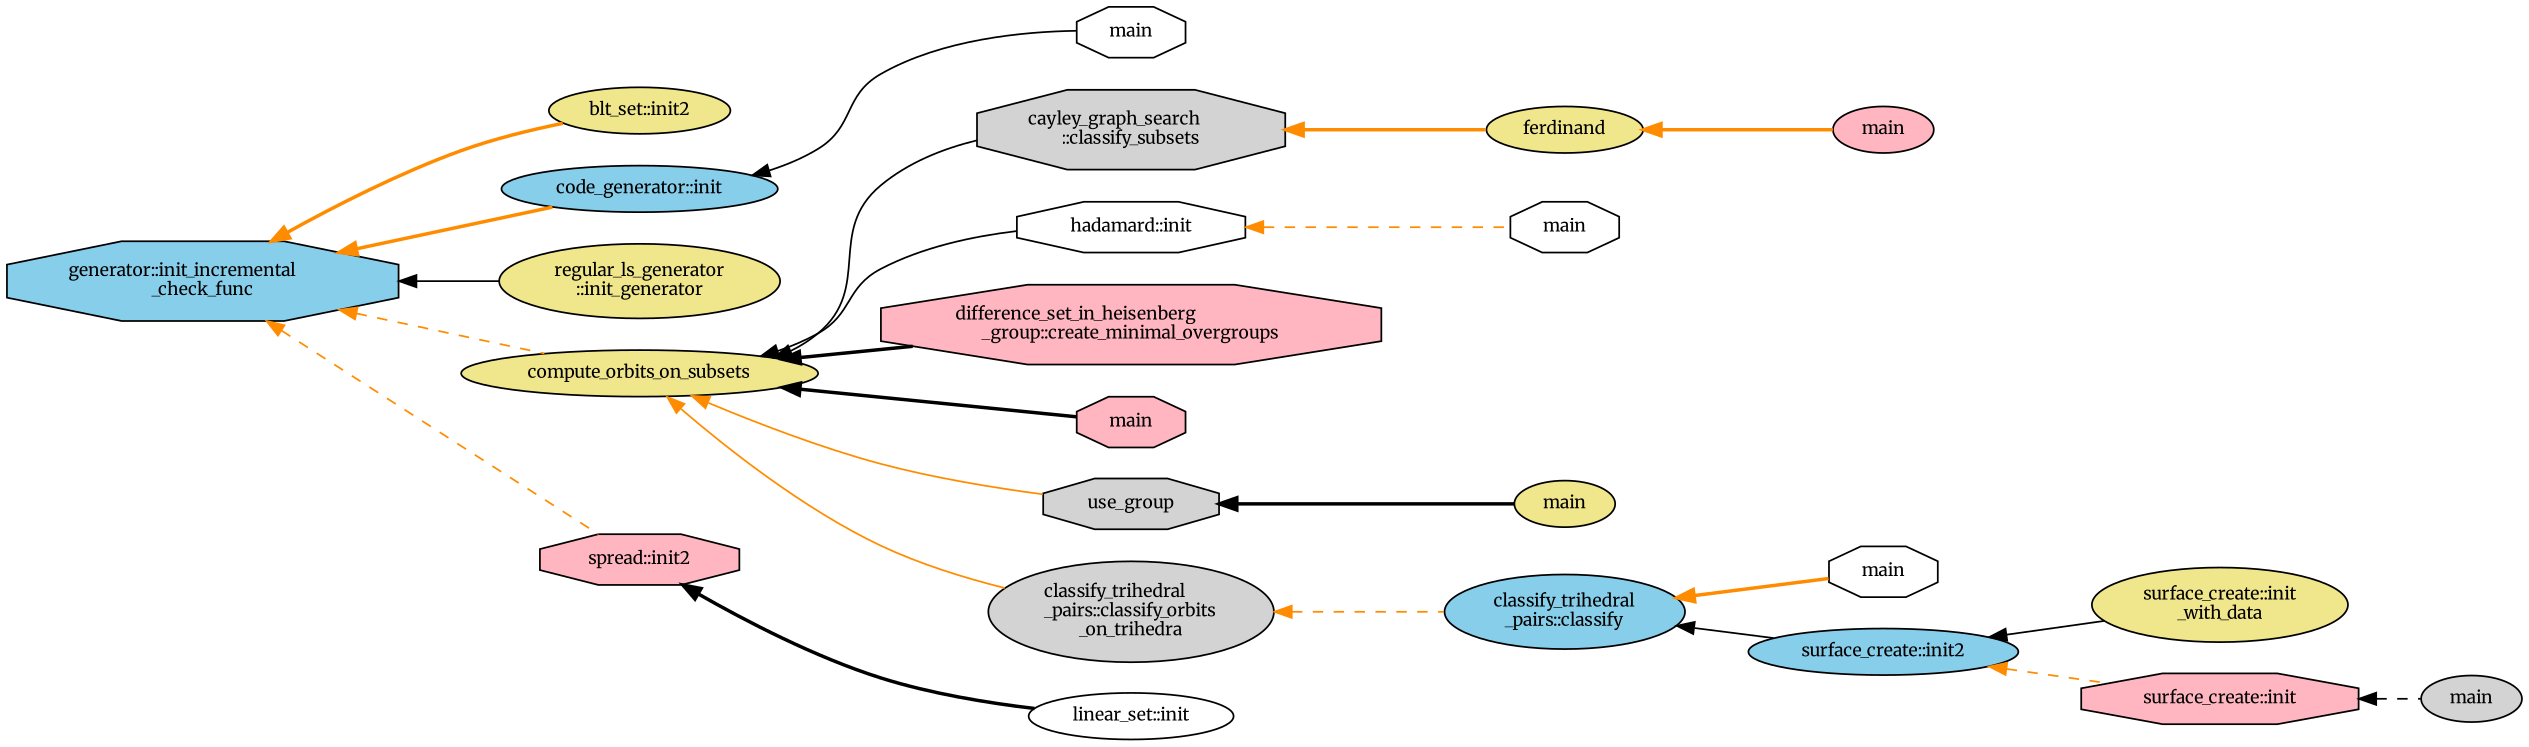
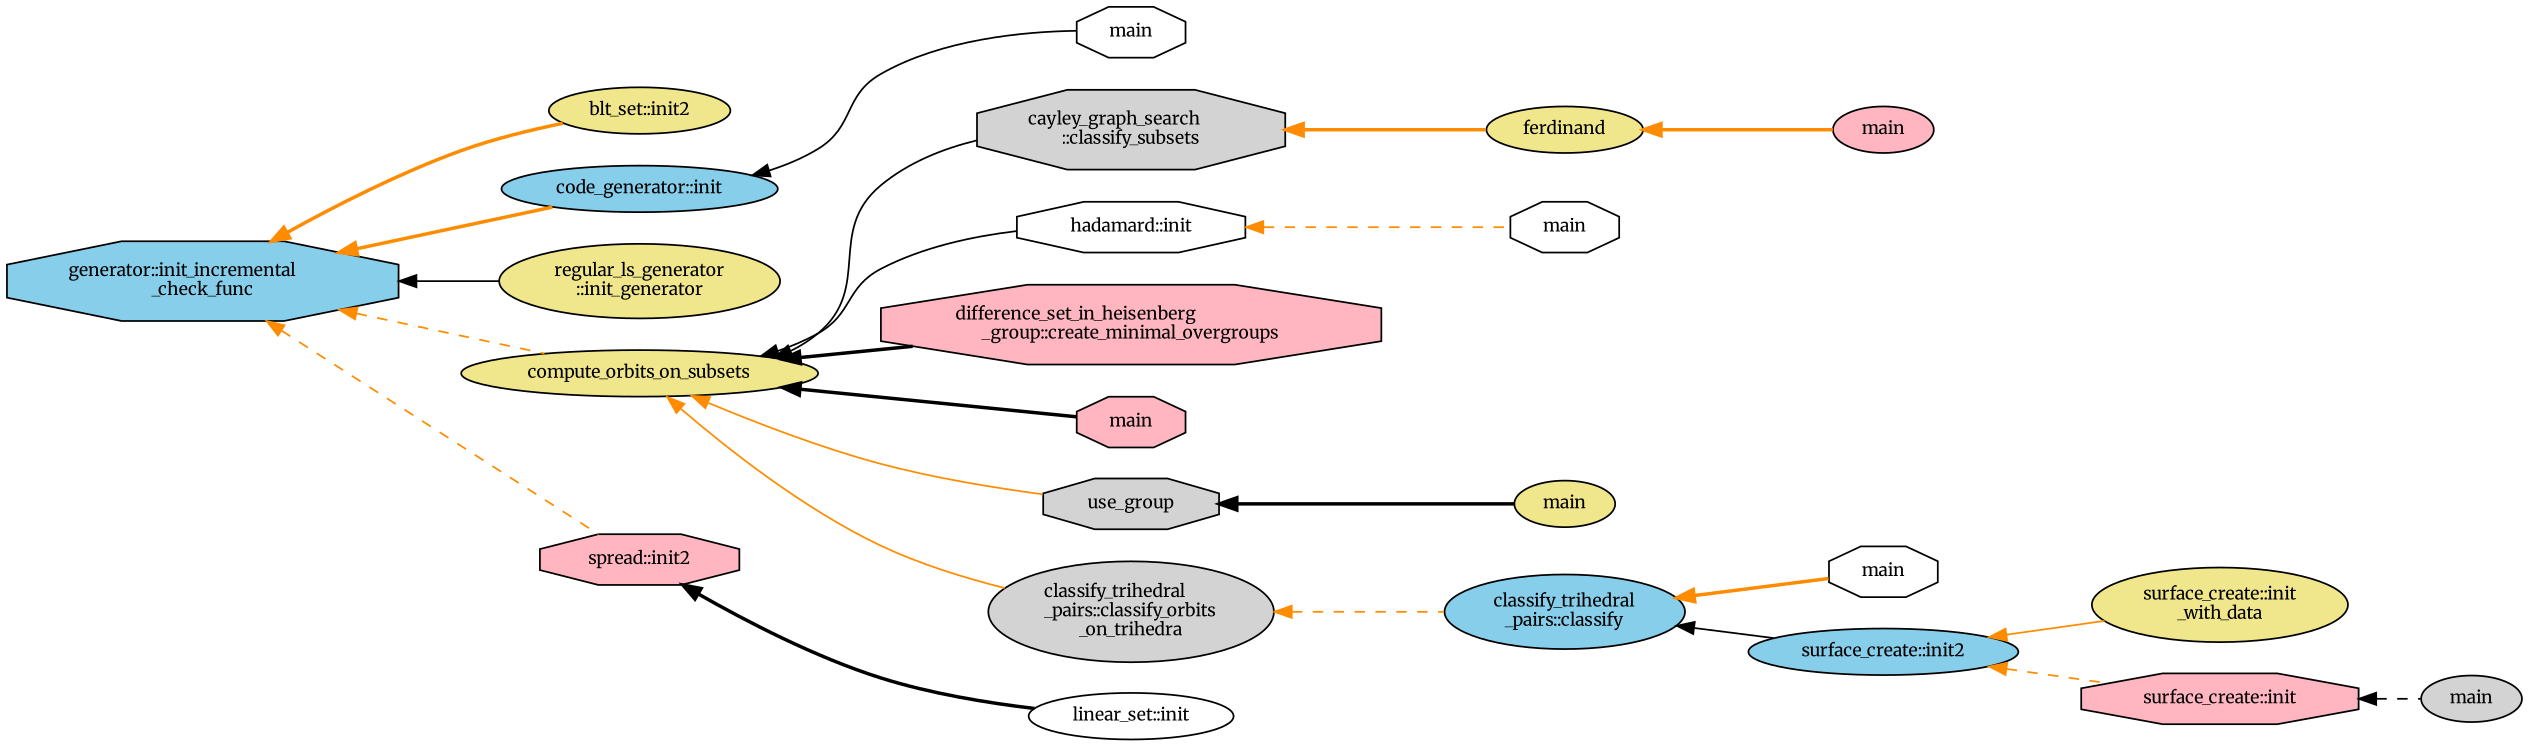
(2056, 628) -> (2056, 628)
